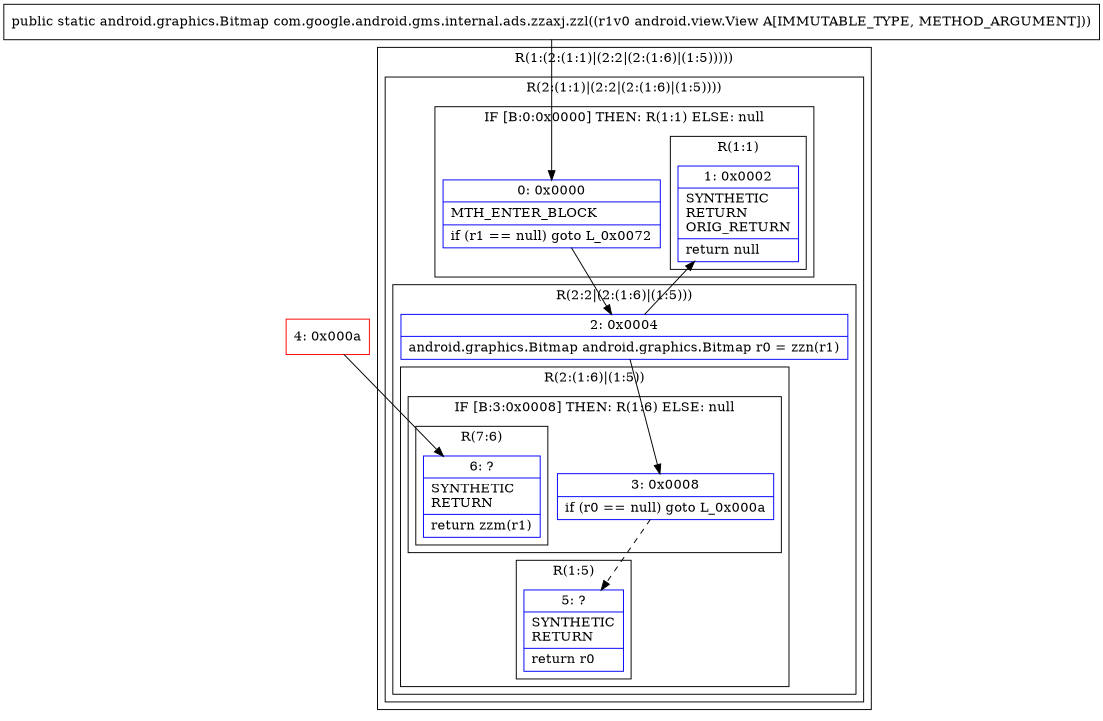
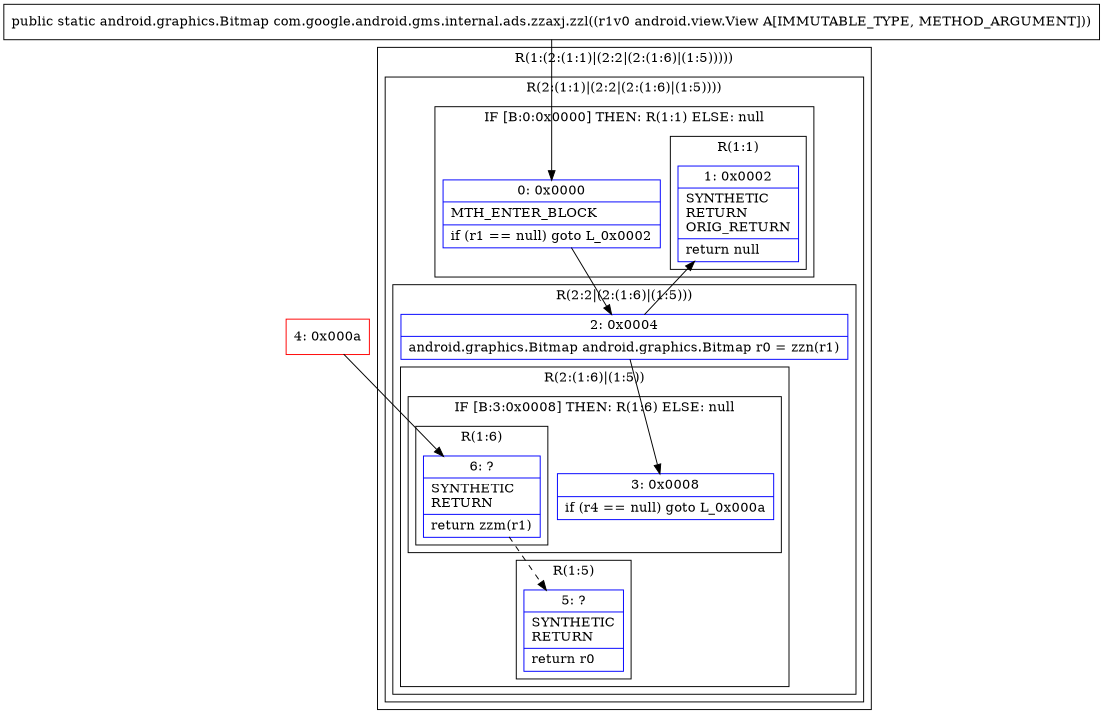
(552, 236) -> (552, 236)
(482, 437) -> (482, 437)
(666, 508) -> (666, 508)
(632, 546) -> (530, 566)
